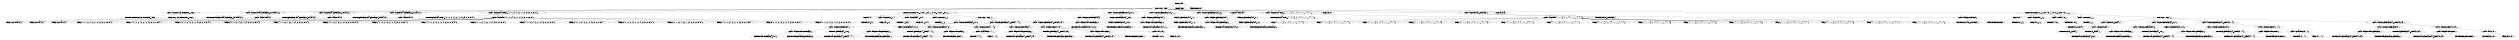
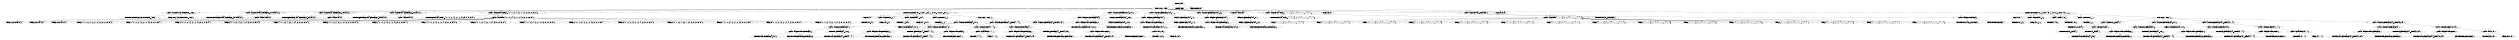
(1051, 27) -> none
